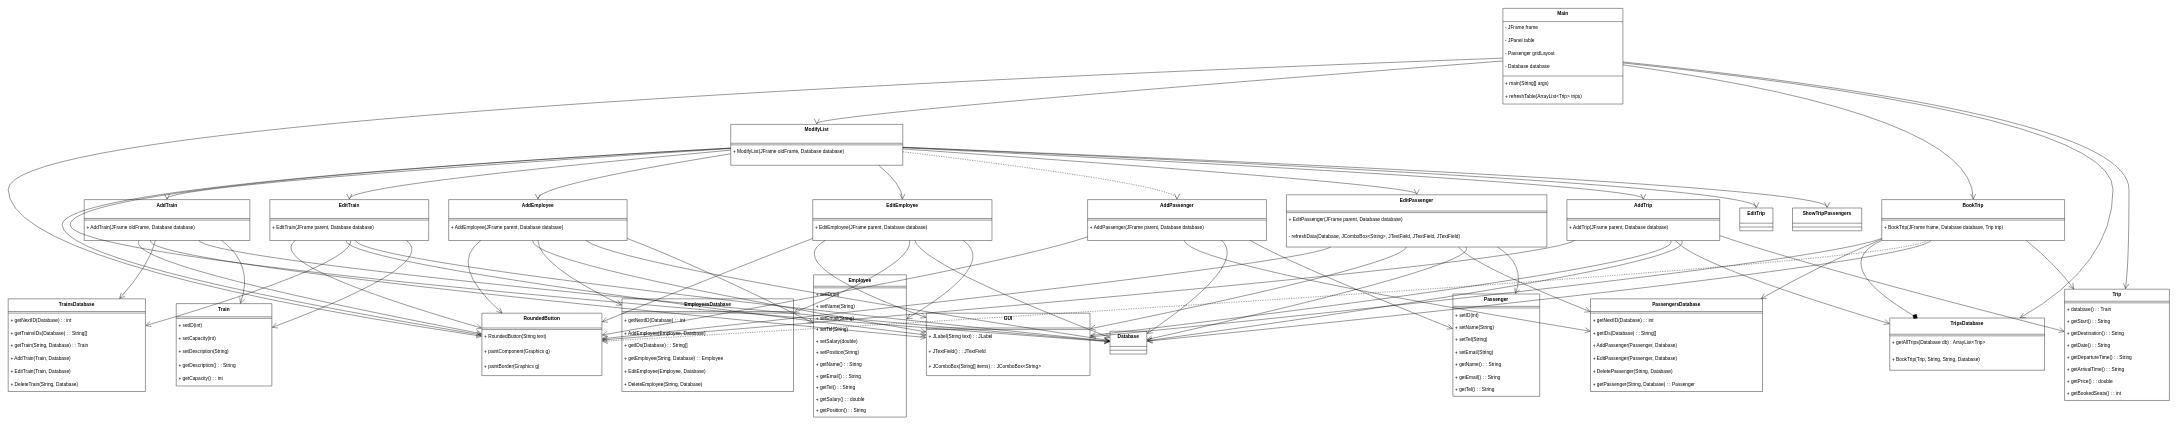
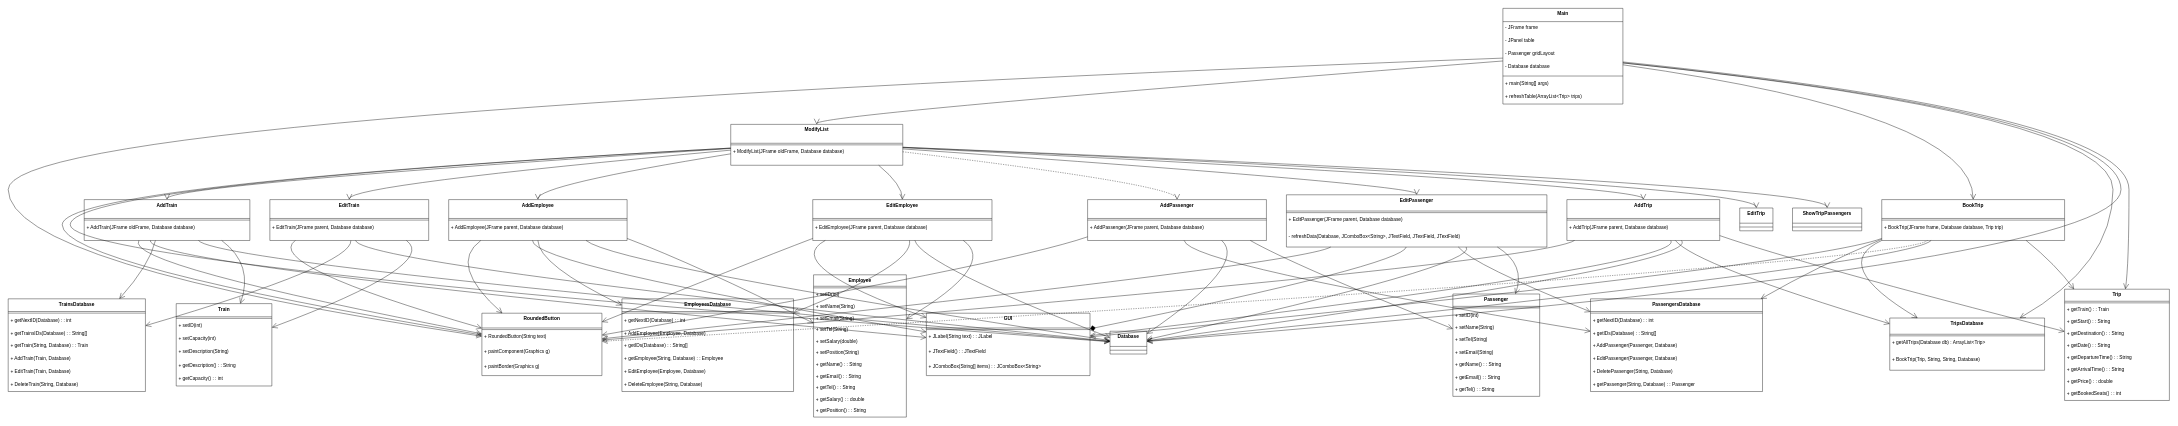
(479, 274) -> none
(2092, 310) -> (2091, 310)
(1912, 314) -> (1914, 316)
(1094, 328) -> (1096, 327)
none -> (1312, 328)
